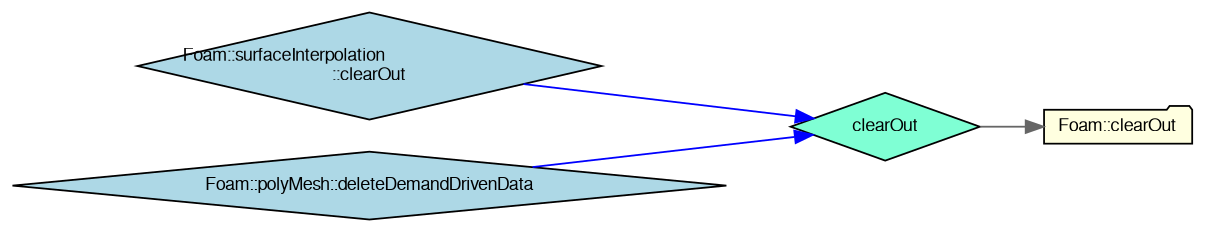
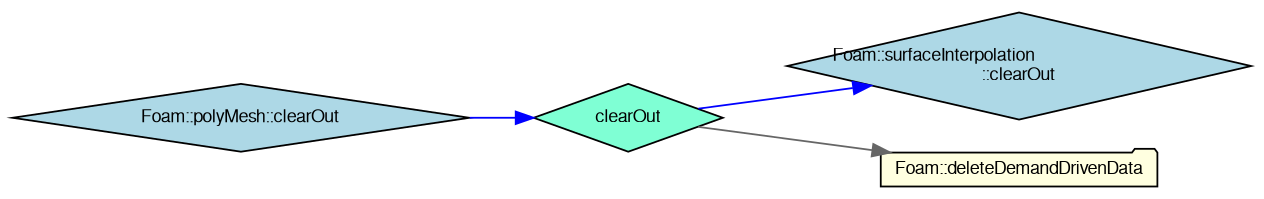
(659, 100) -> (776, 98)
(1118, 127) -> (1019, 170)
(369, 186) -> (241, 118)
